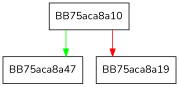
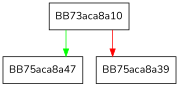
(89, 16) -> (89, 16)
(136, 70) -> (136, 70)
